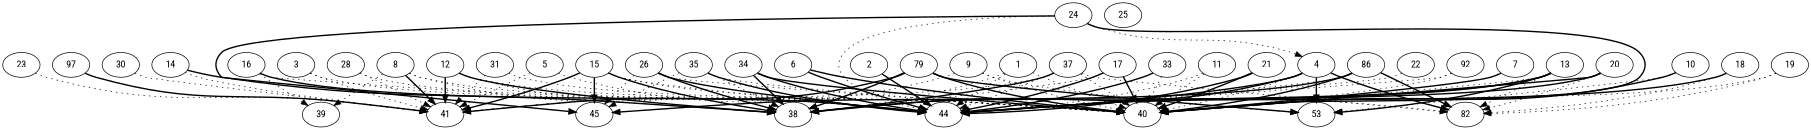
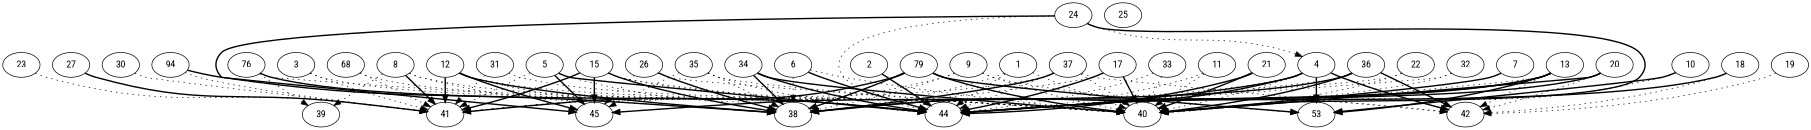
(71, 65) -> (71, 65)
(170, 65) -> (170, 65)
(246, 65) -> (246, 65)
(346, 65) -> (346, 65)
(1366, 65) -> (1366, 65)
(1465, 65) -> (1465, 65)
none -> (793, 86)
none -> (567, 87)
(1576, 88) -> (1576, 88)
none -> (514, 92)
none -> (887, 94)
(963, 95) -> (963, 95)
(787, 97) -> (738, 95)
(1062, 97) -> (1062, 97)
(1473, 98) -> (1286, 100)
(812, 99) -> (812, 99)
(1423, 99) -> (1423, 99)
none -> (887, 100)
(1465, 115) -> (1465, 115)
